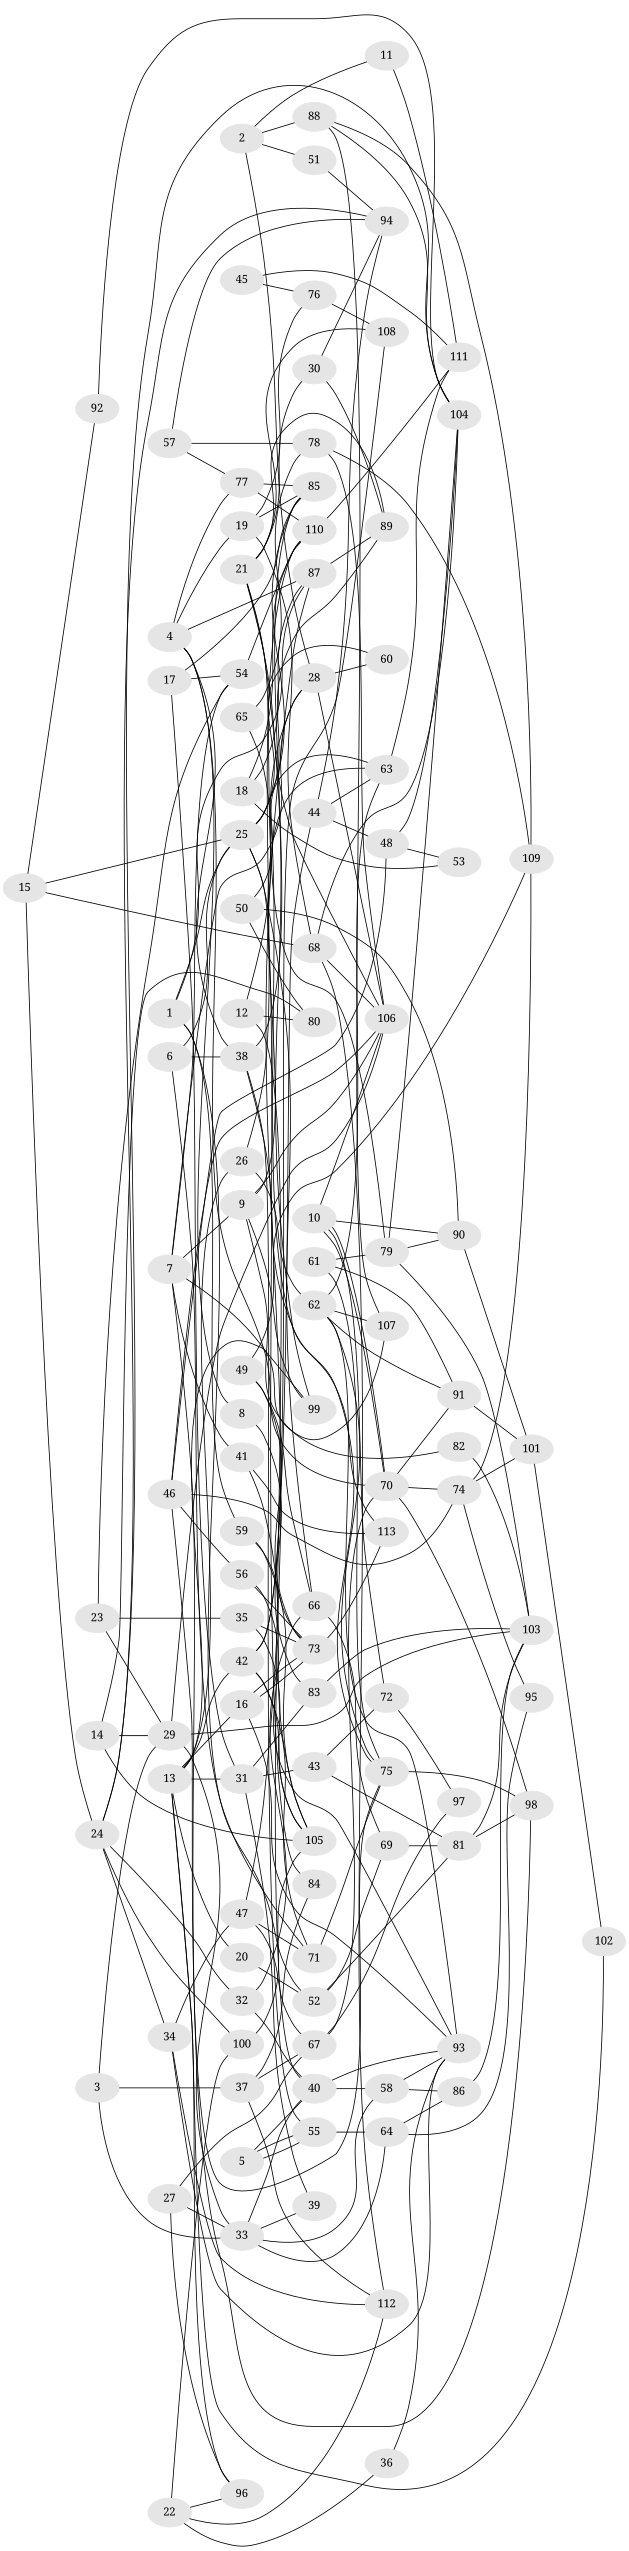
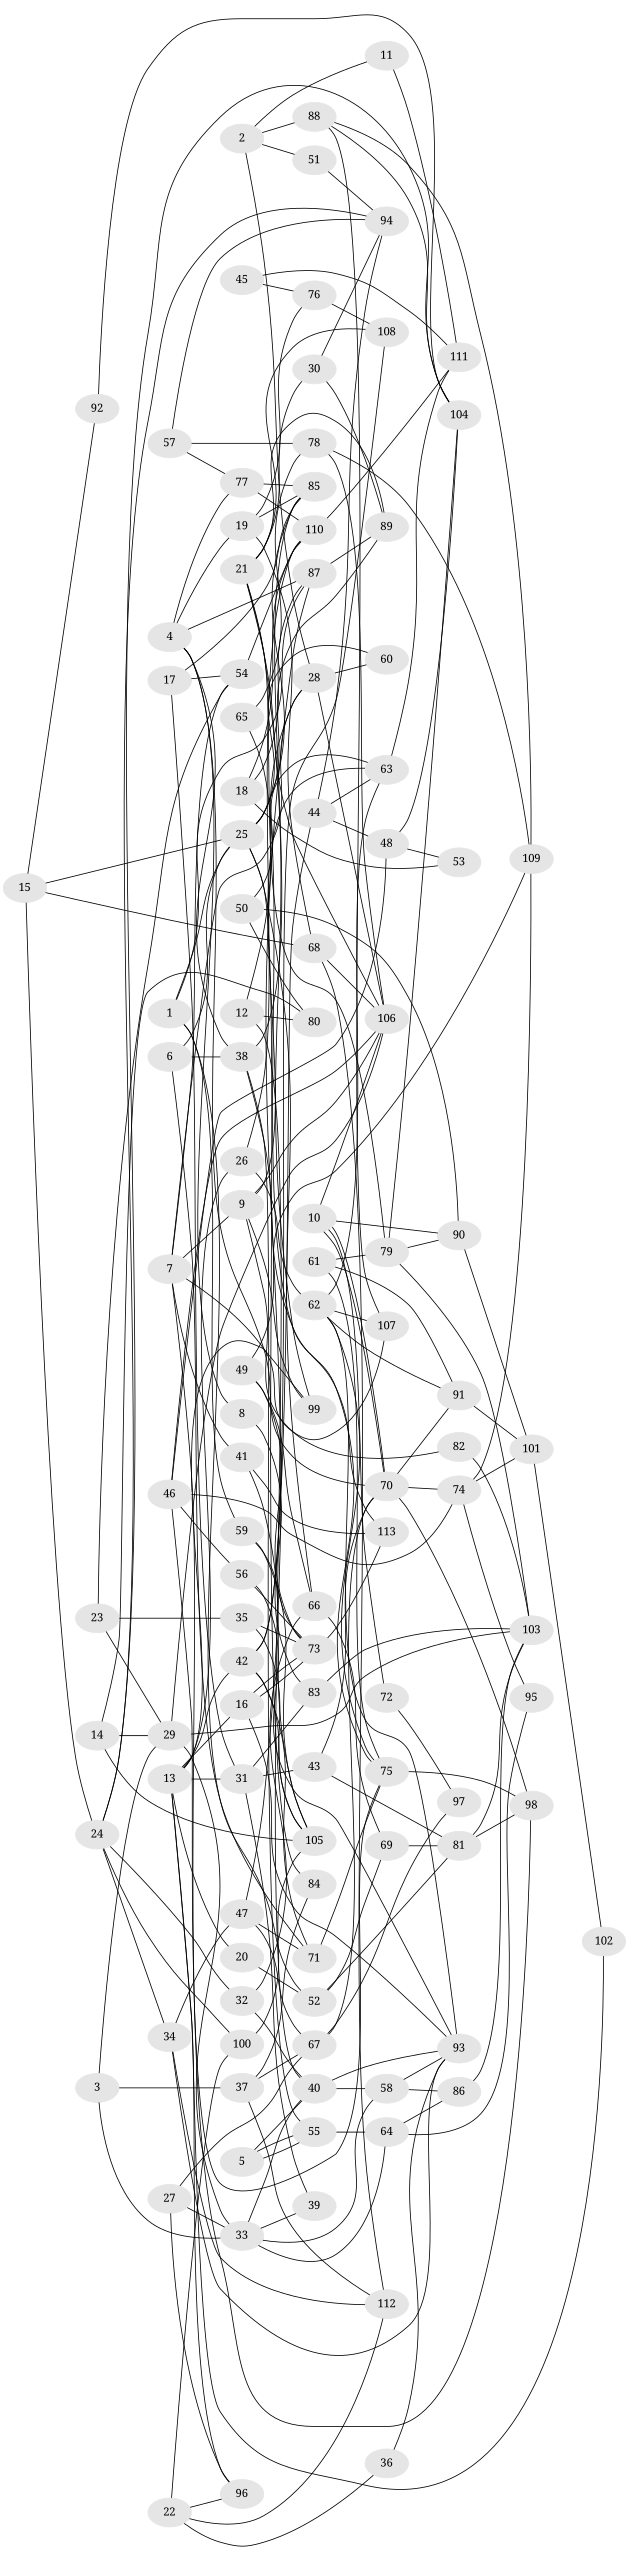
(414, 779) -> none
(345, 1738) -> (345, 1625)
